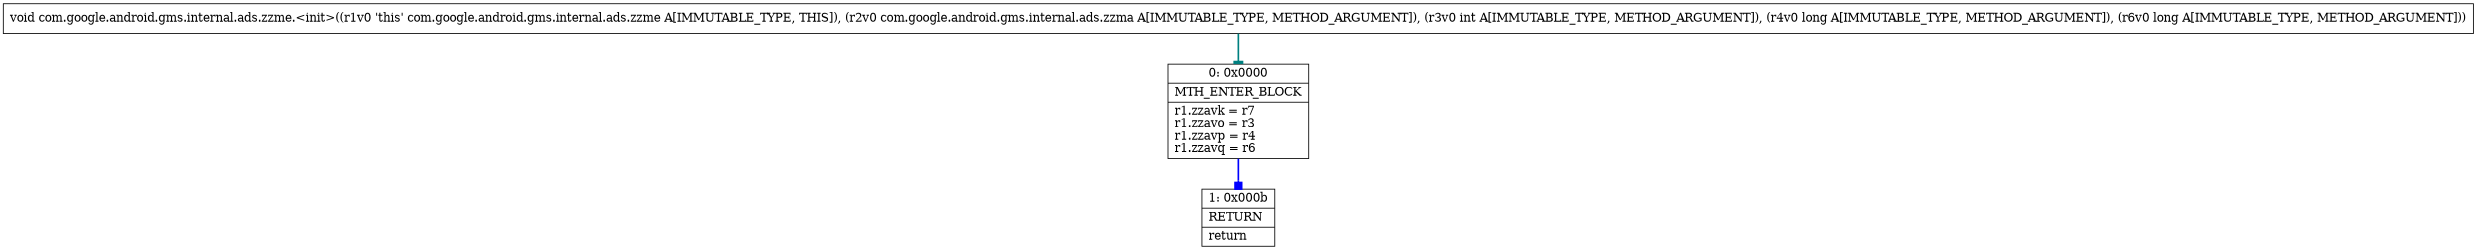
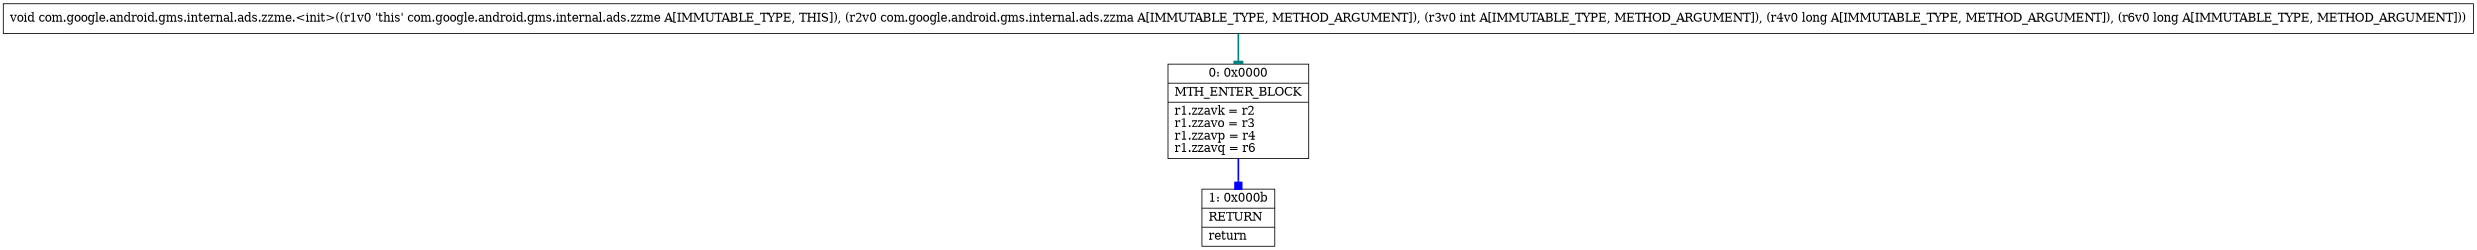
(1215, 111) -> (1215, 111)
